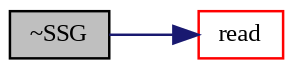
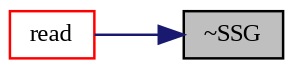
(141, 35) -> (126, 35)
